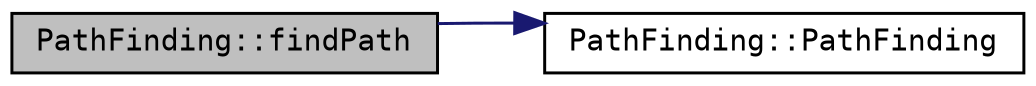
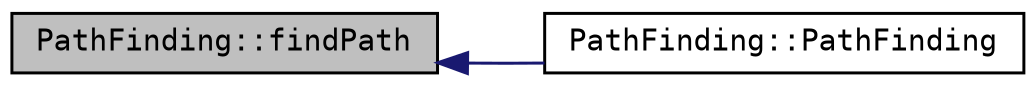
(476, 23) -> (506, 63)
